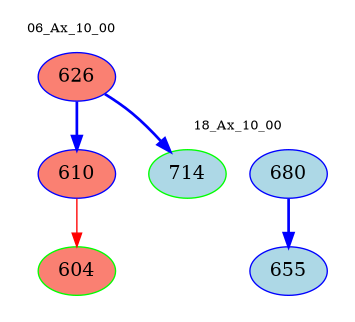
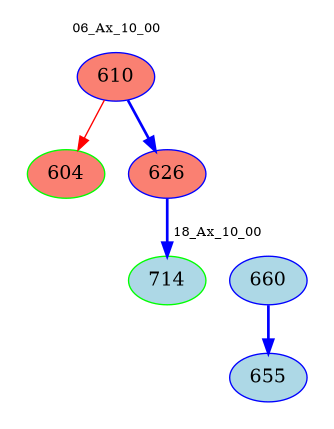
(77, 119) -> (138, 119)
(289, 174) -> (268, 281)
